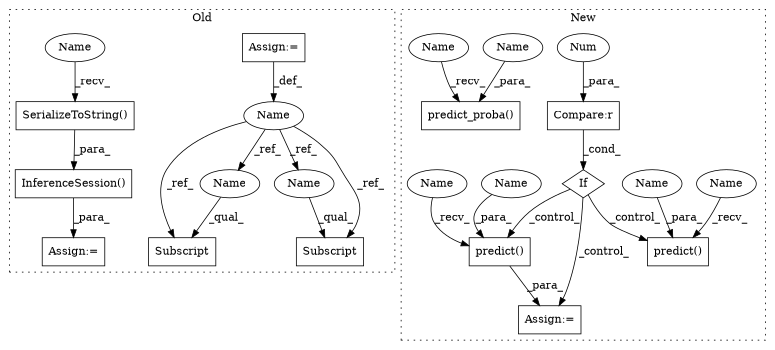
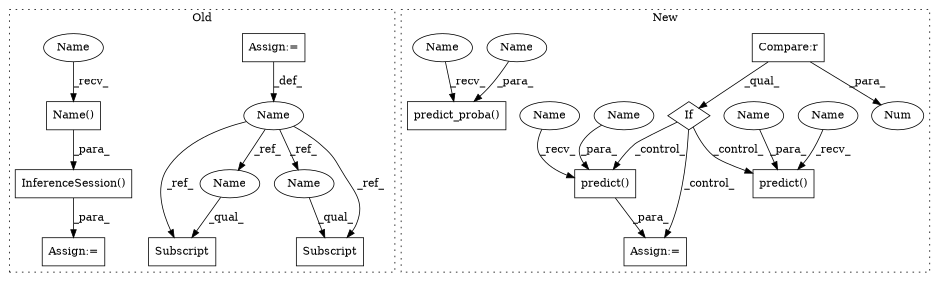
(583, 78) -> (842, 81)
(75, 116) -> (74, 116)
(602, 150) -> (762, 82)
